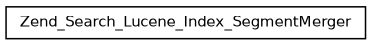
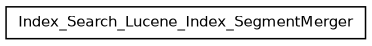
(186, 23) -> (186, 23)
